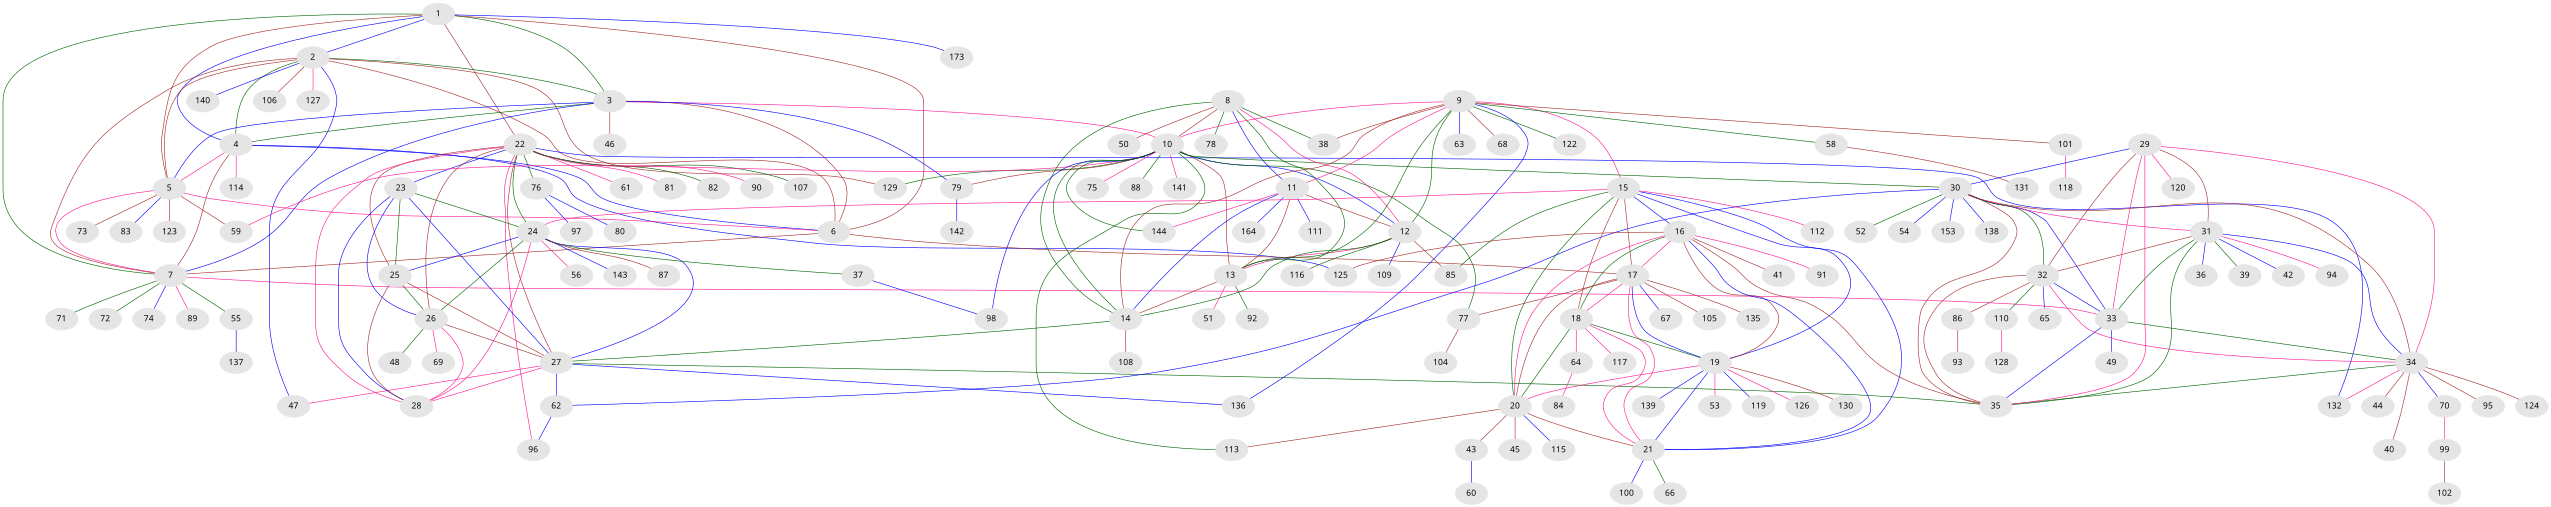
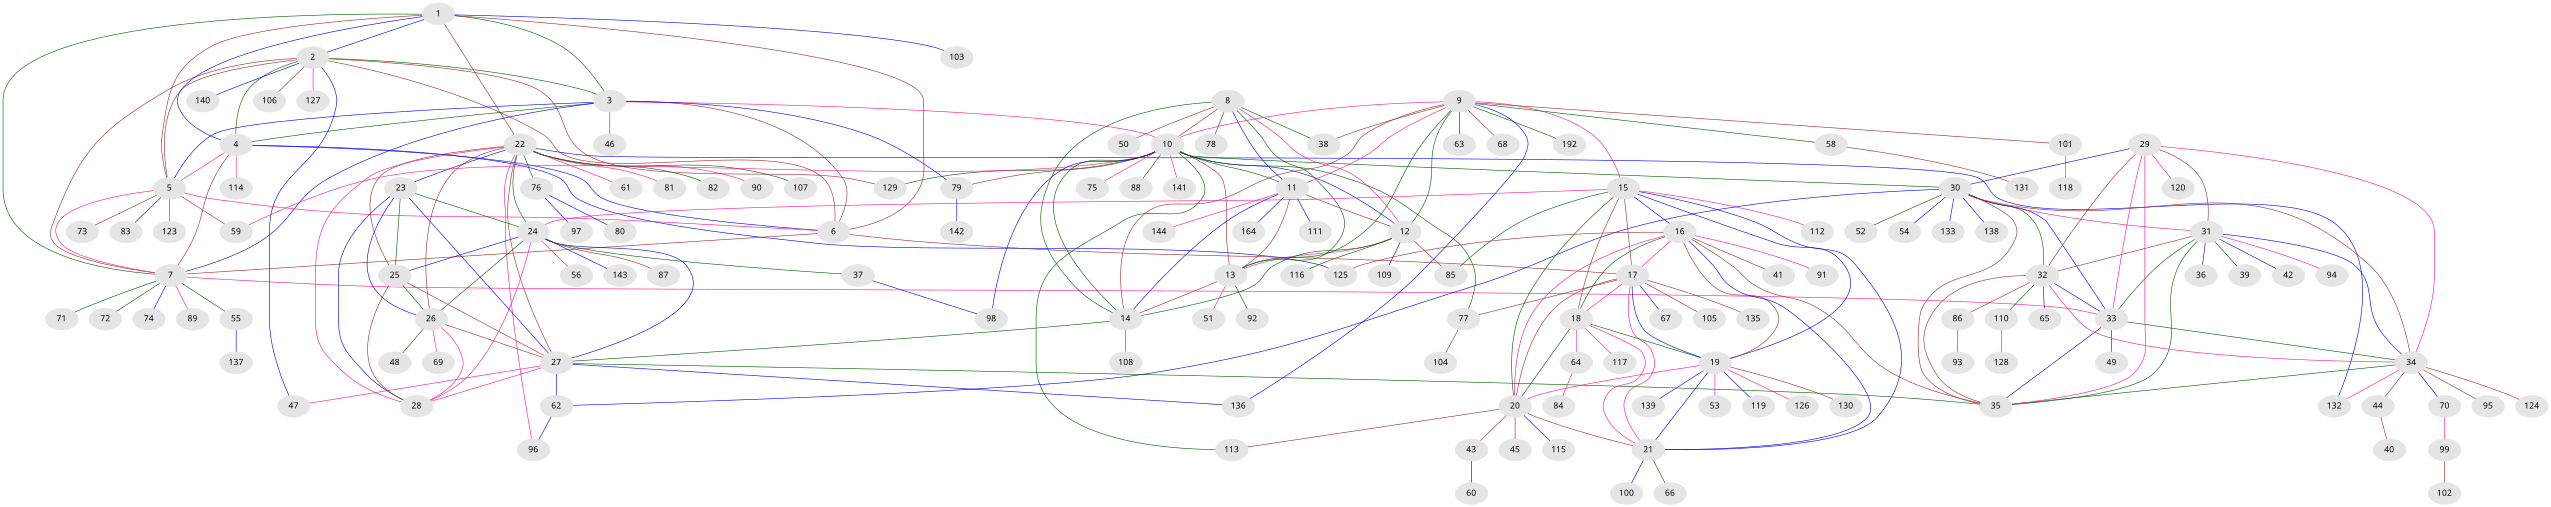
(957, 58) -> (957, 58)
(1570, 145) -> (1570, 145)
(1067, 183) -> (1235, 168)
(1948, 232) -> (1948, 232)
(2402, 407) -> (2384, 428)
